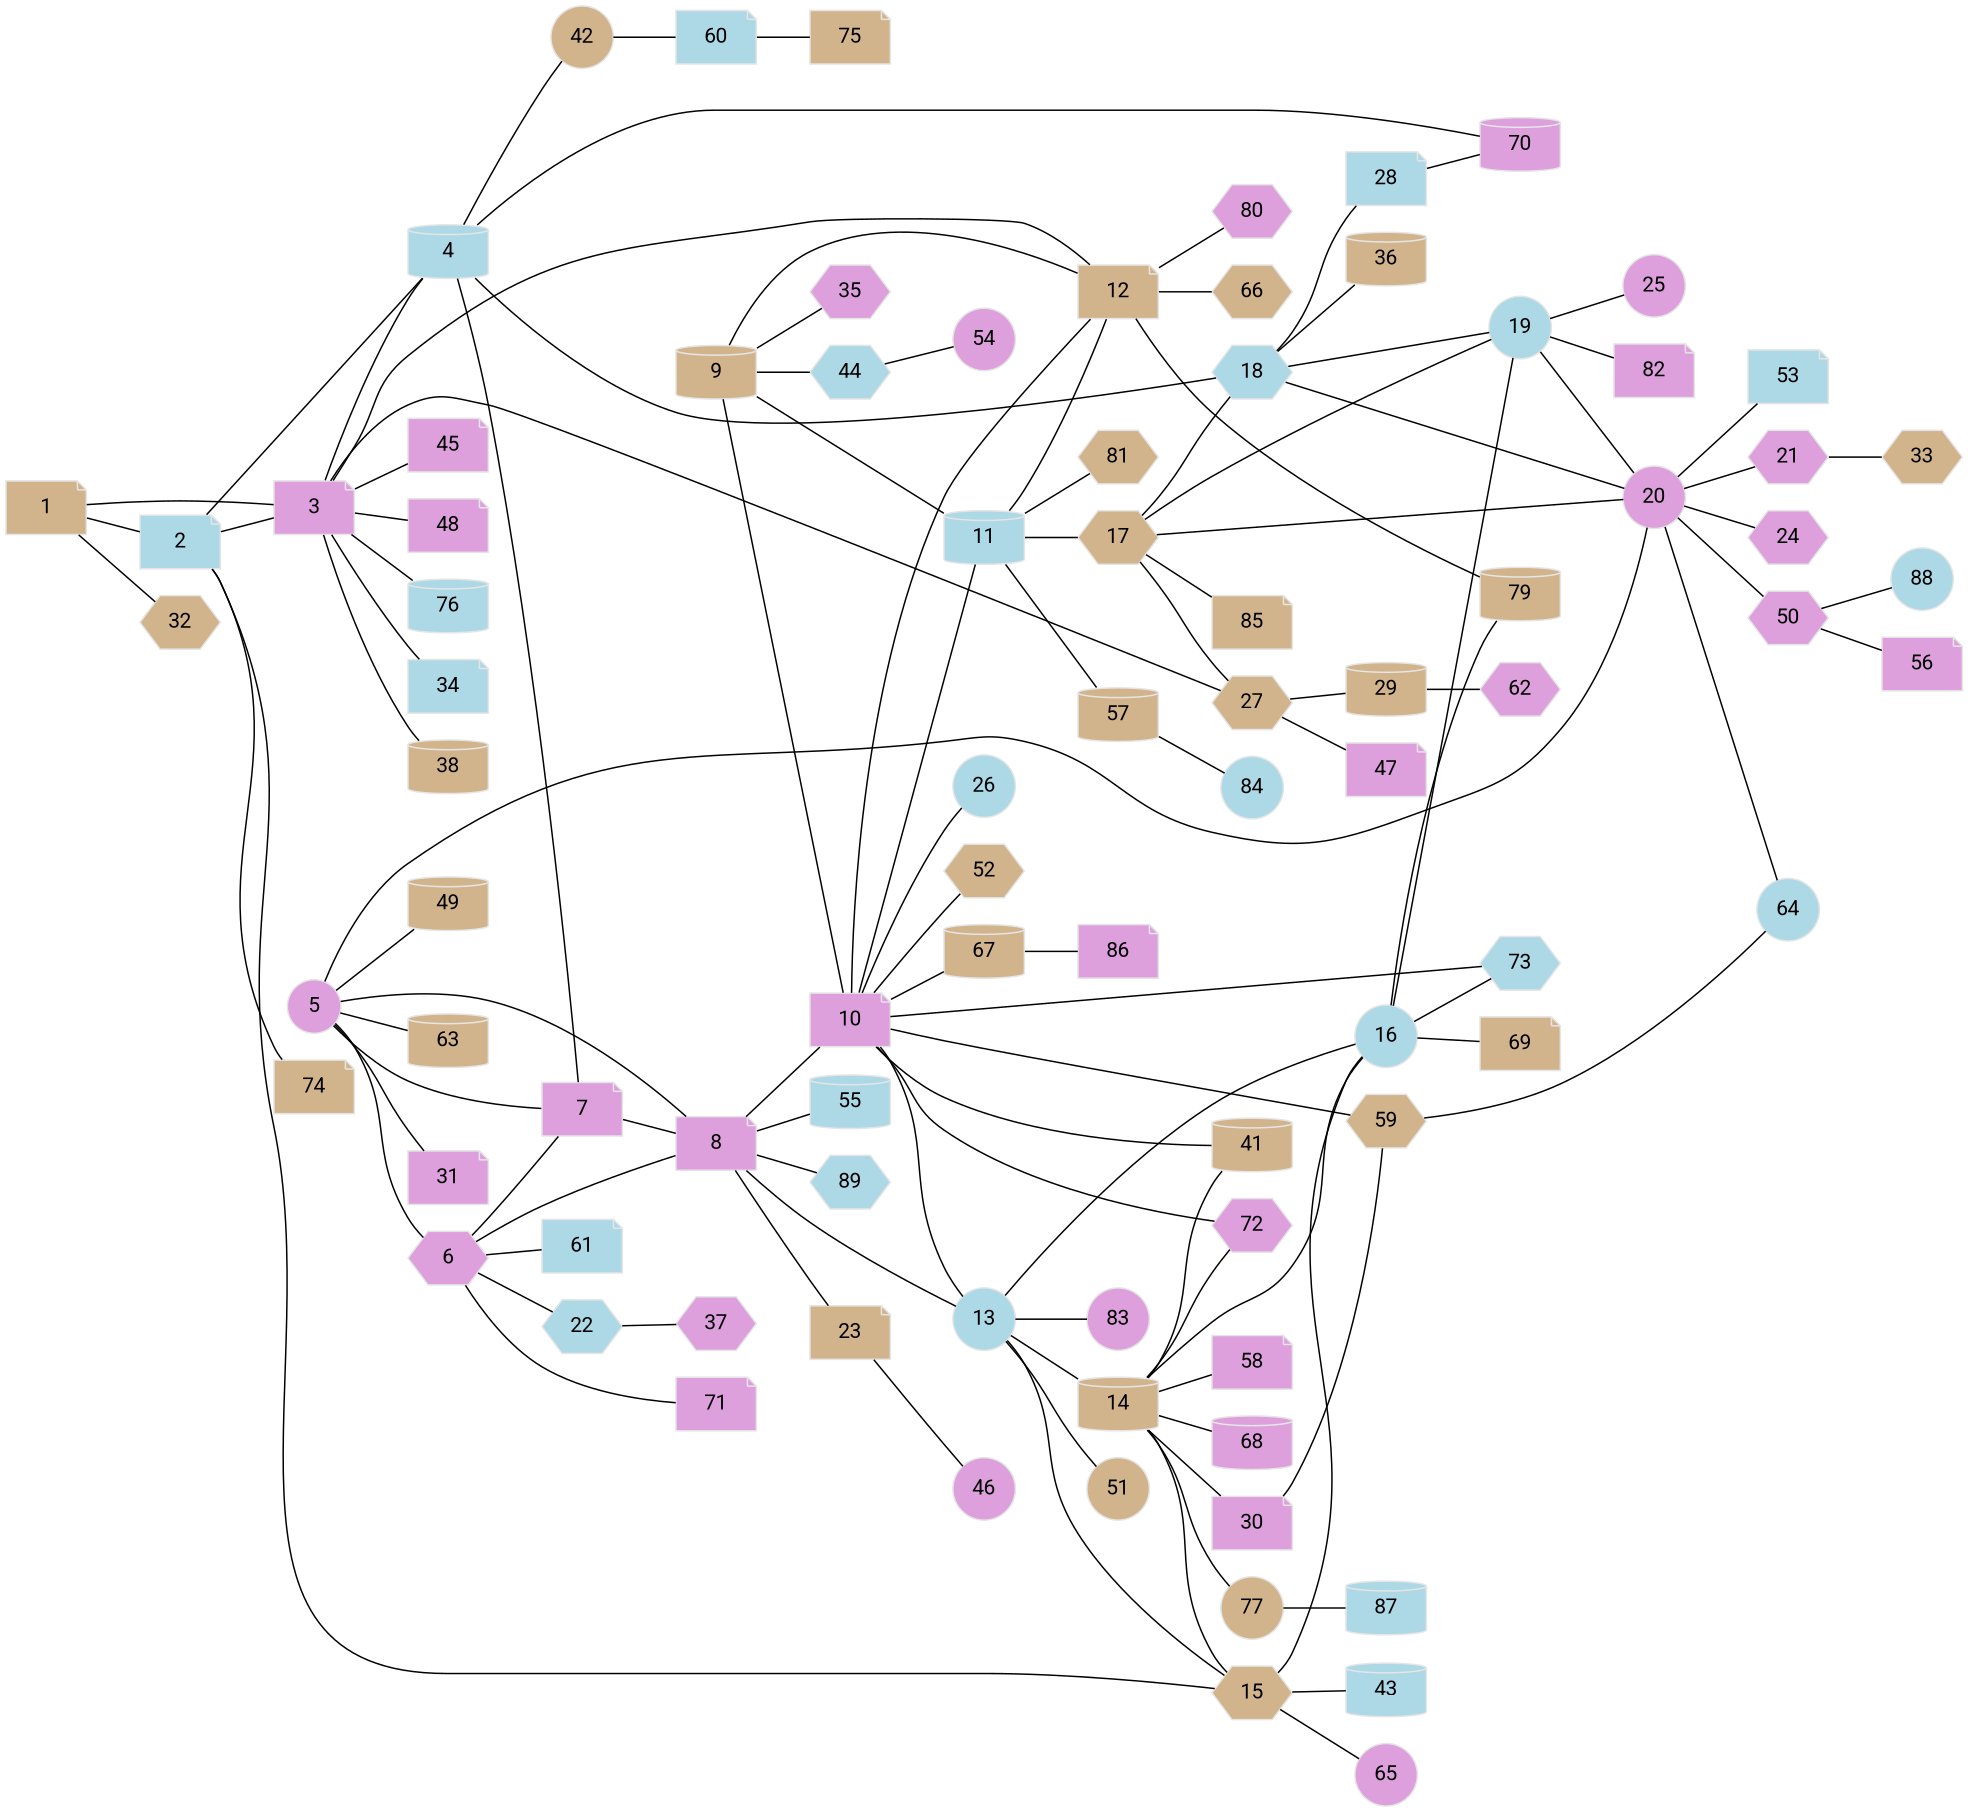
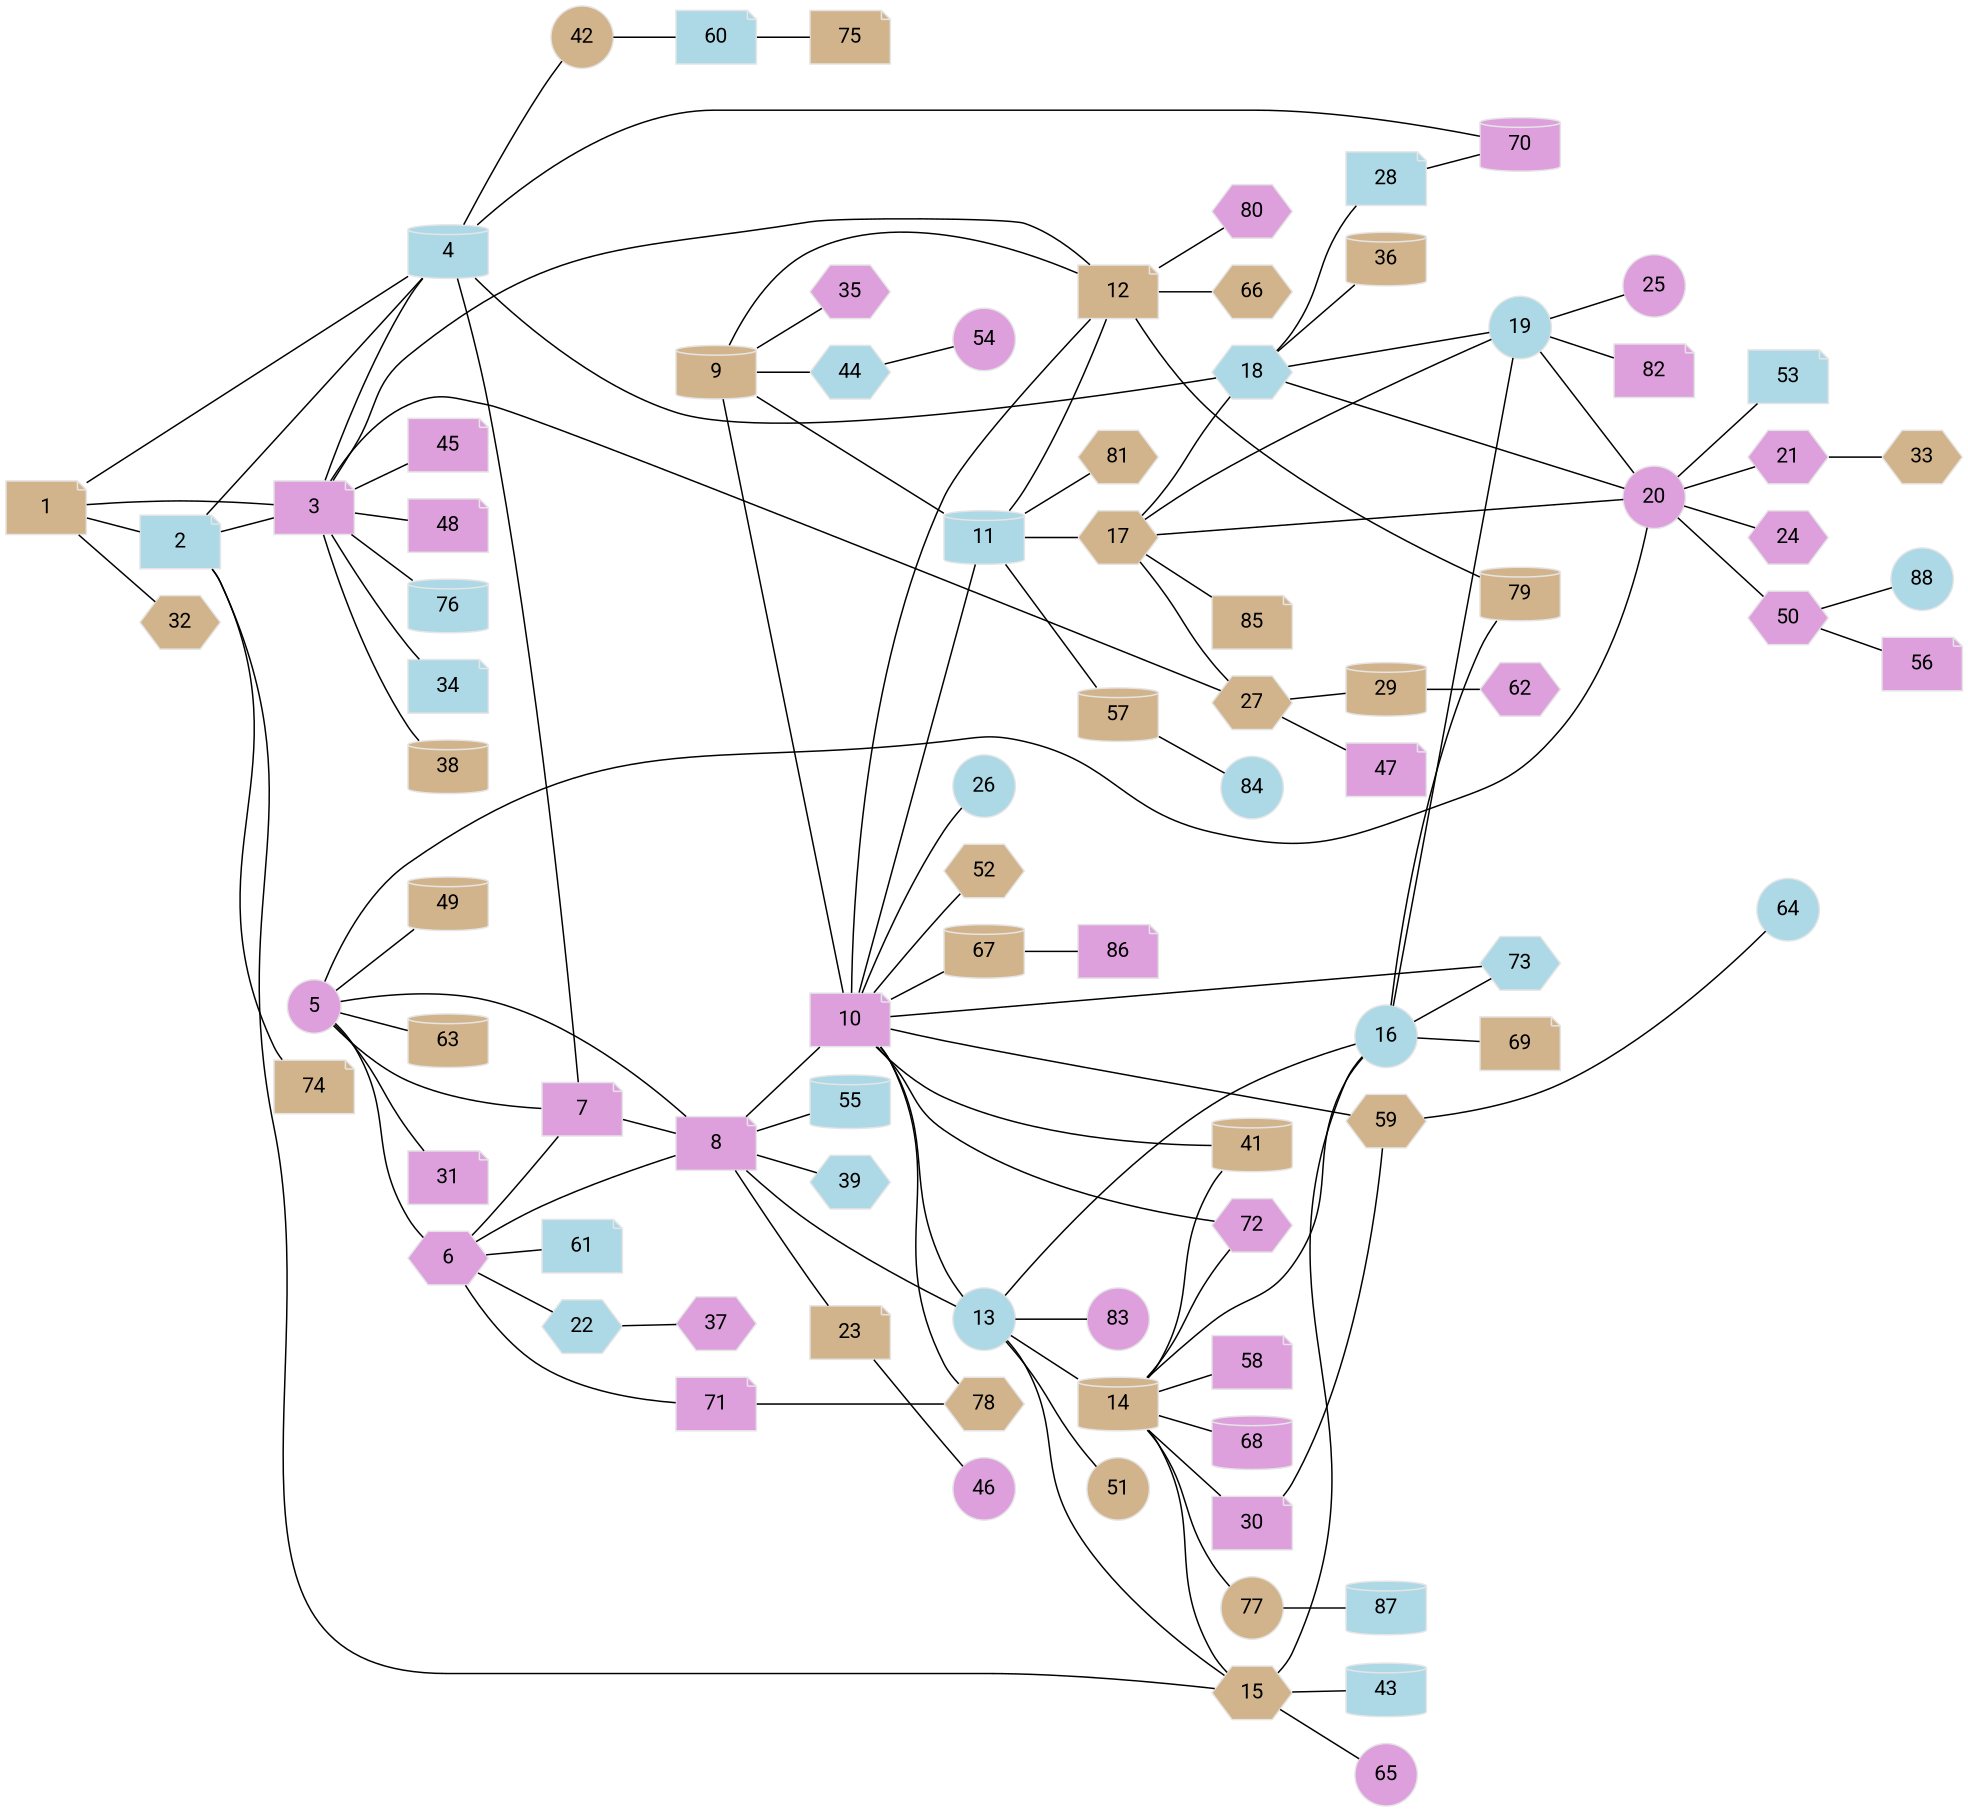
none -> (247, 380)
(1721, 704) -> none
(850, 1182) -> (850, 1182)
none -> (984, 1404)
